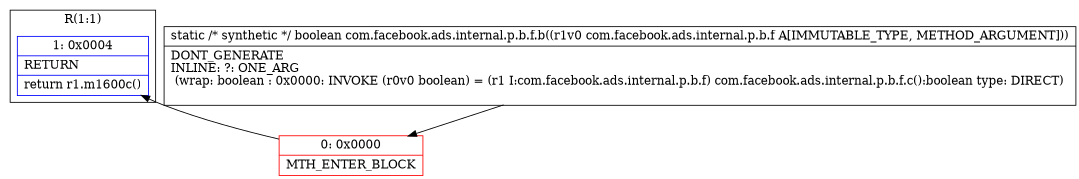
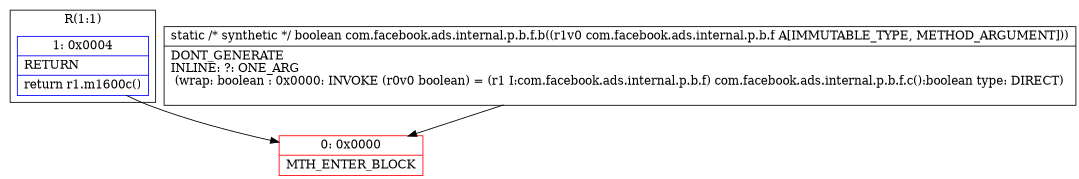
(213, 122) -> (197, 121)
